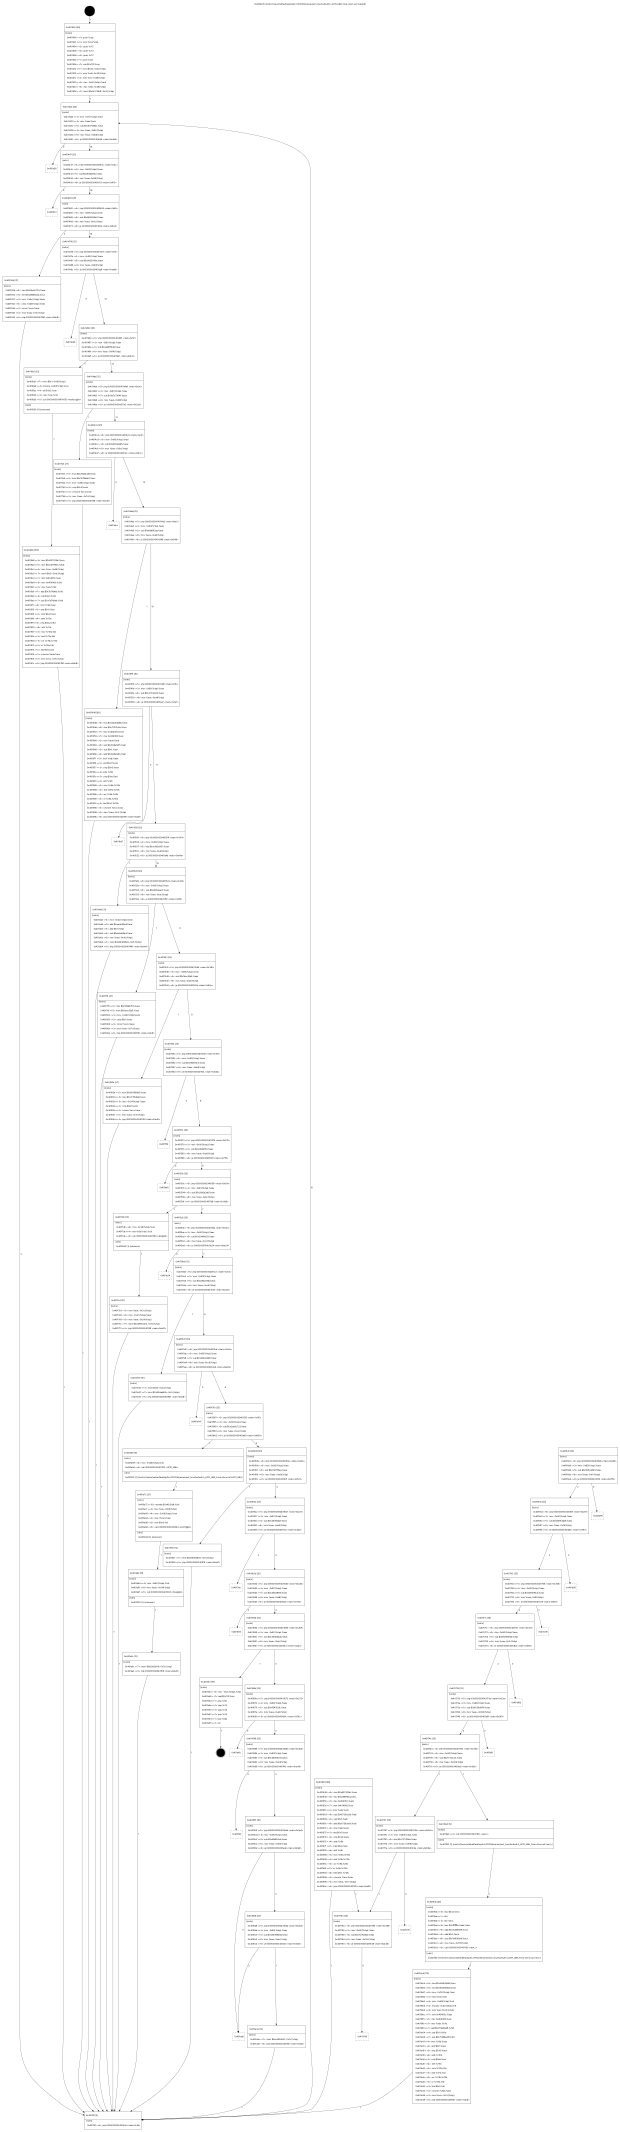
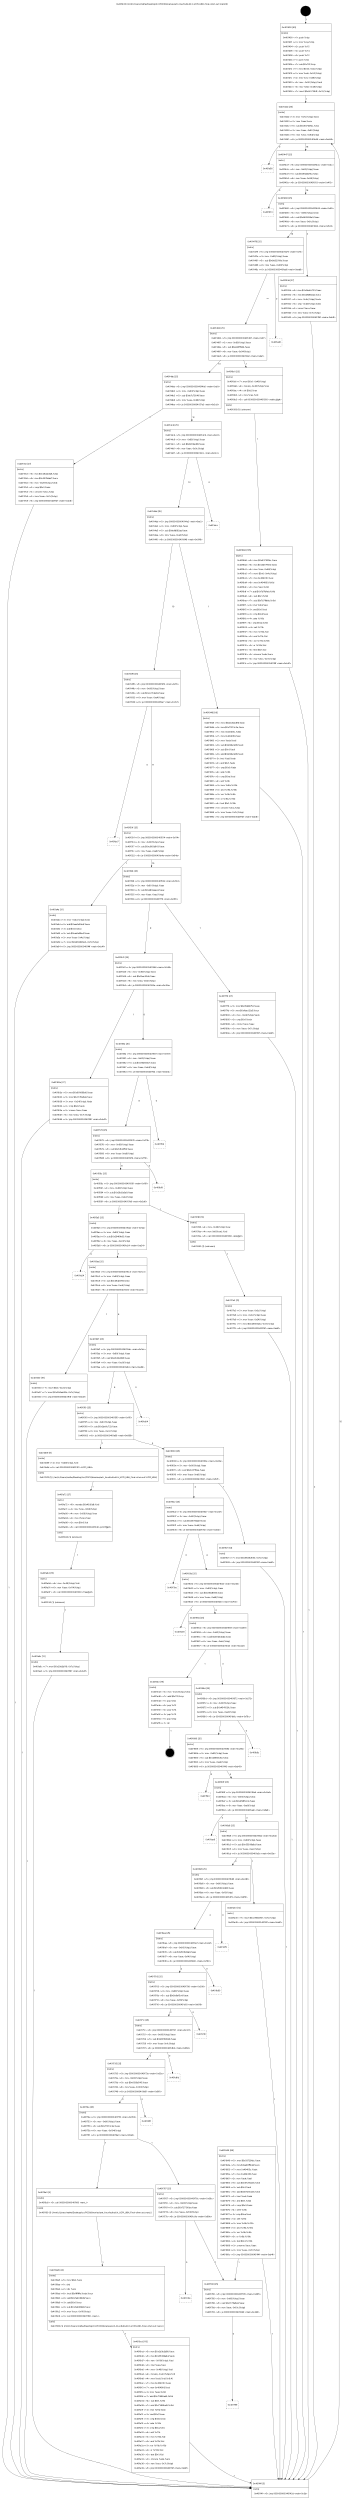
(241, 1988) -> (235, 1861)
